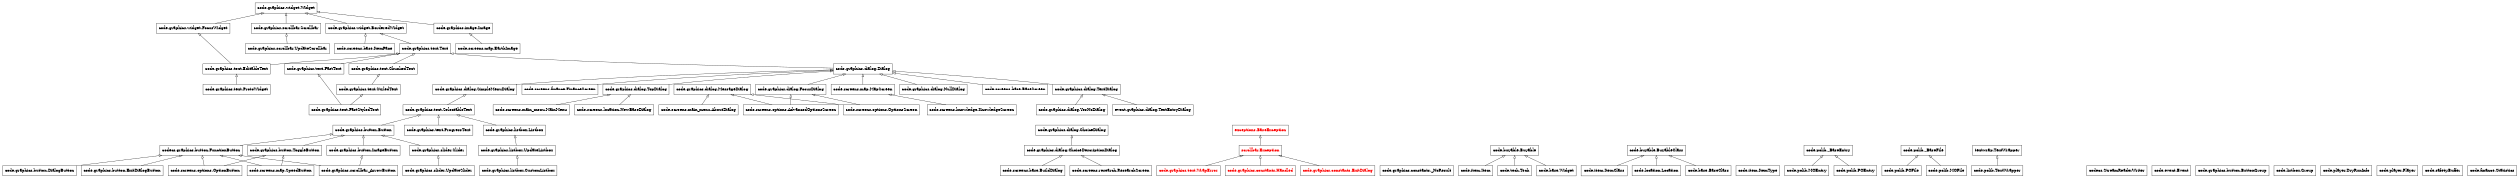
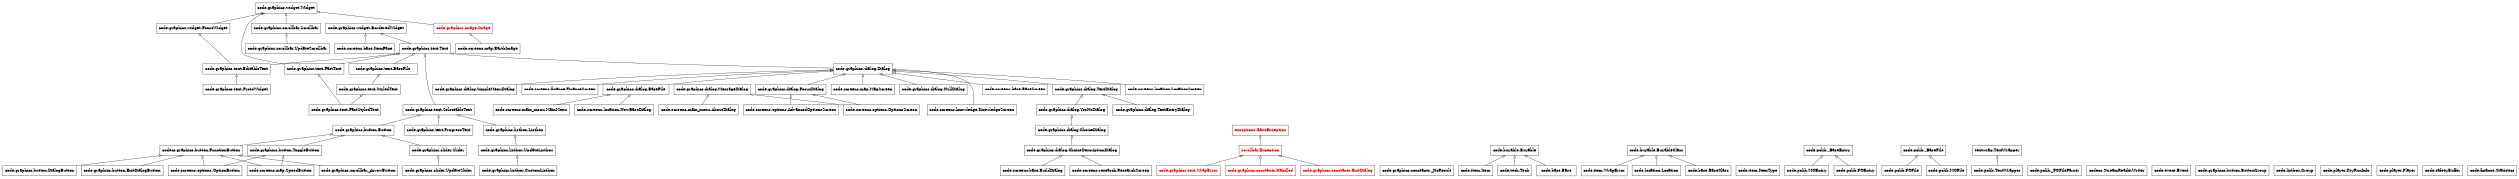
(327, 19) -> (242, 51)
(463, 28) -> (463, 28)
(383, 69) -> (383, 69)
(636, 89) -> (636, 89)
none -> (1165, 89)
(455, 100) -> (427, 81)
(753, 100) -> none
(919, 100) -> (959, 78)
(1153, 110) -> (1153, 110)
none -> (1072, 121)
(363, 150) -> none
(1556, 171) -> (1556, 171)
(1604, 171) -> (1604, 171)
none -> (2055, 171)
